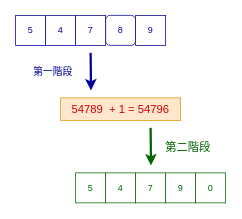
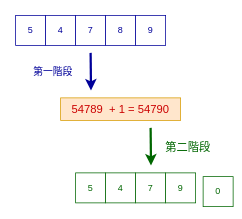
(120, 30) -> (120, 30)
(120, 109) -> (120, 109)
(210, 188) -> (218, 192)
